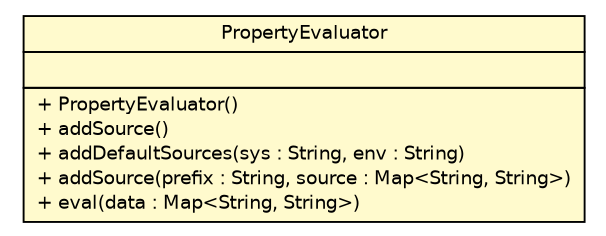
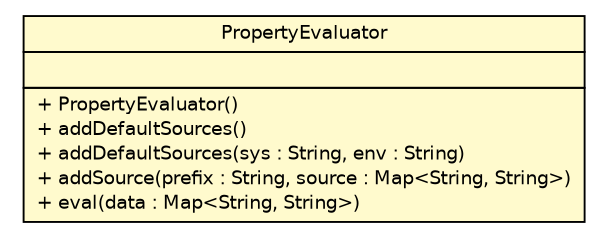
(103, 129) -> (143, 129)
